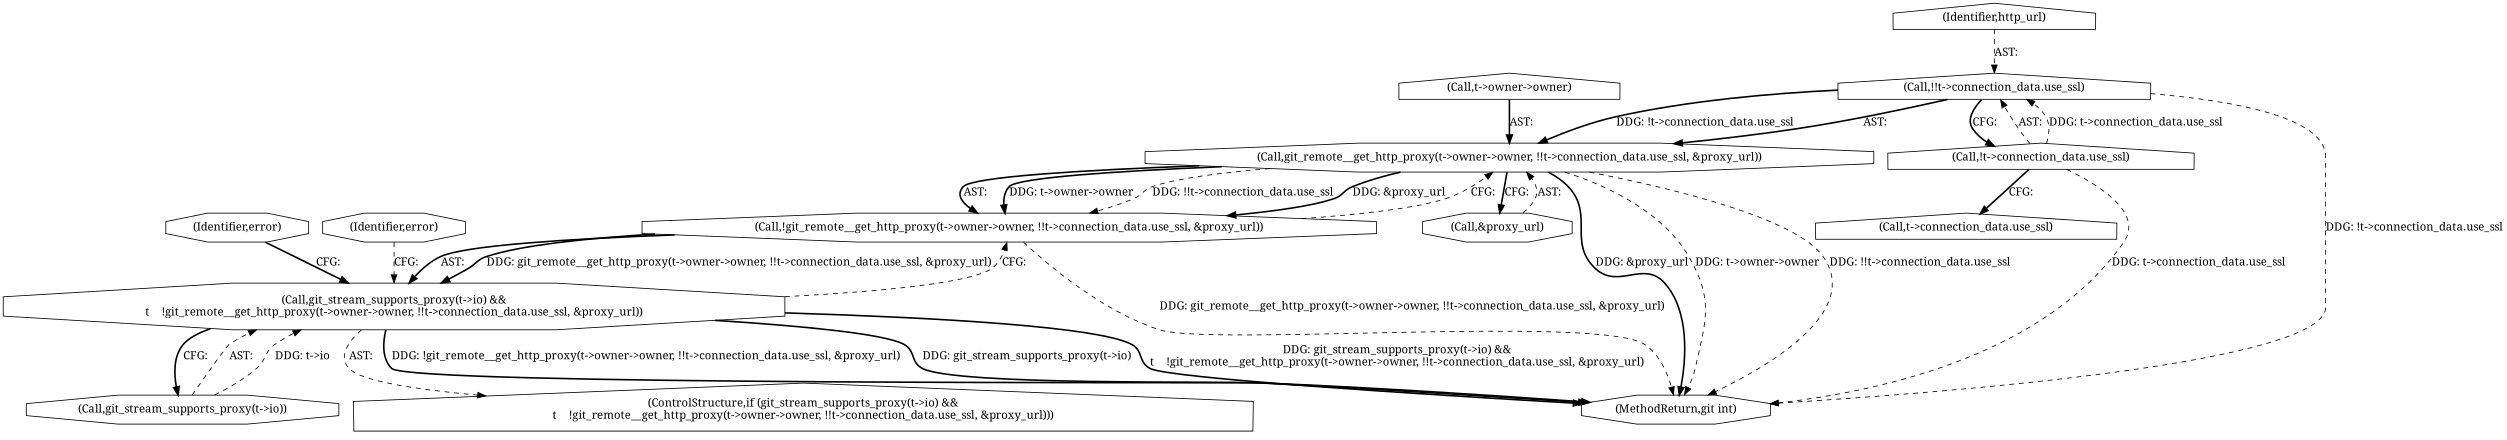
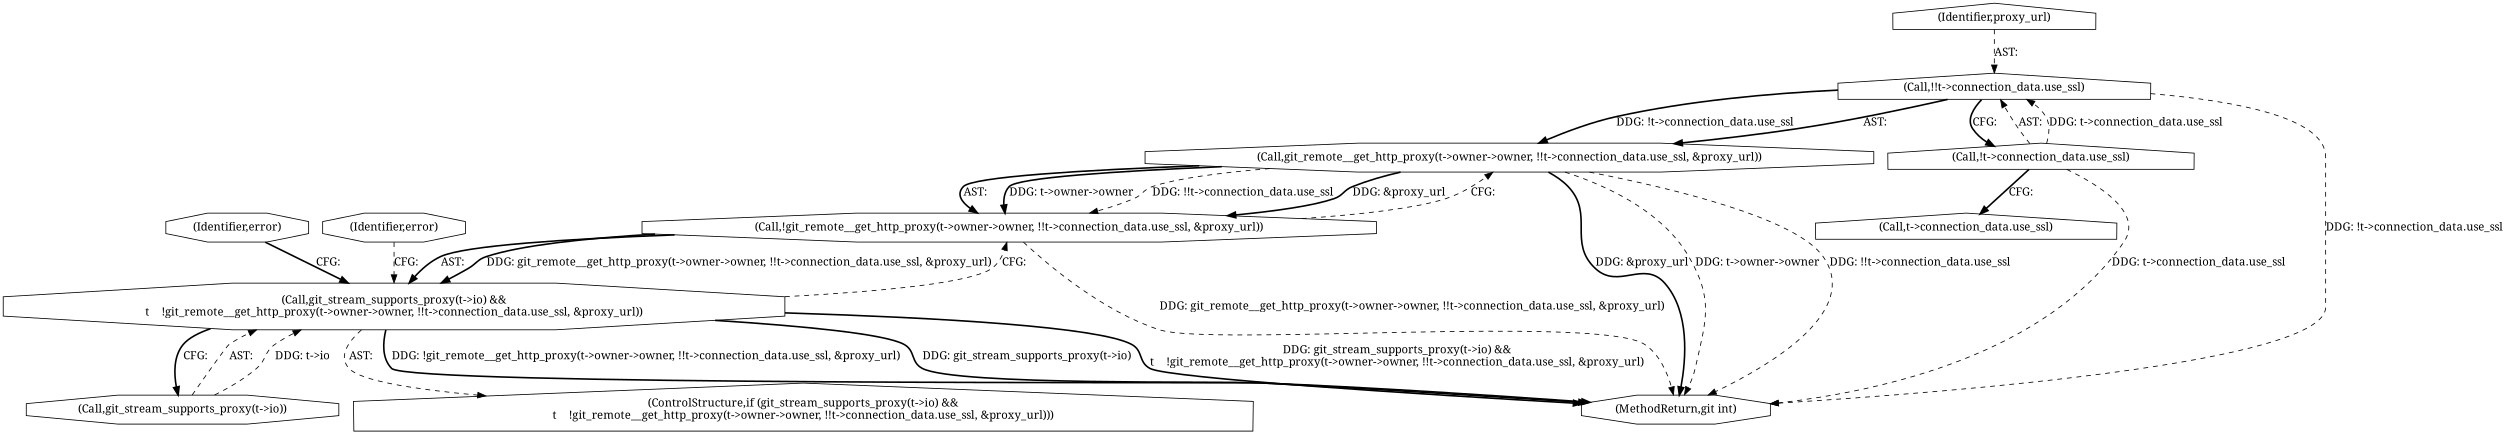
(1994, 18) -> (1994, 18)
(1509, 88) -> none
(1497, 228) -> none
